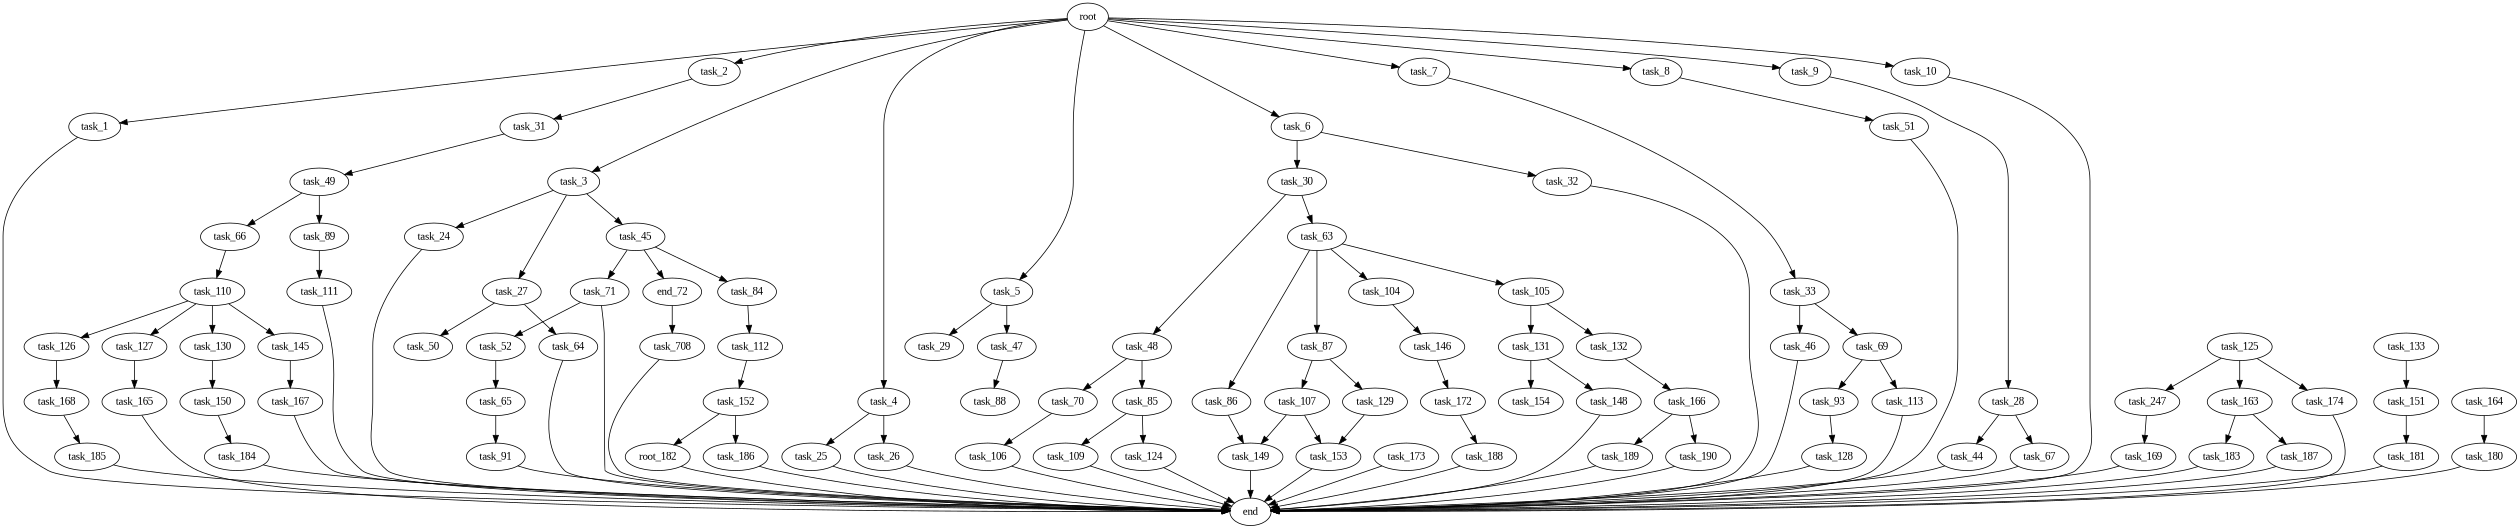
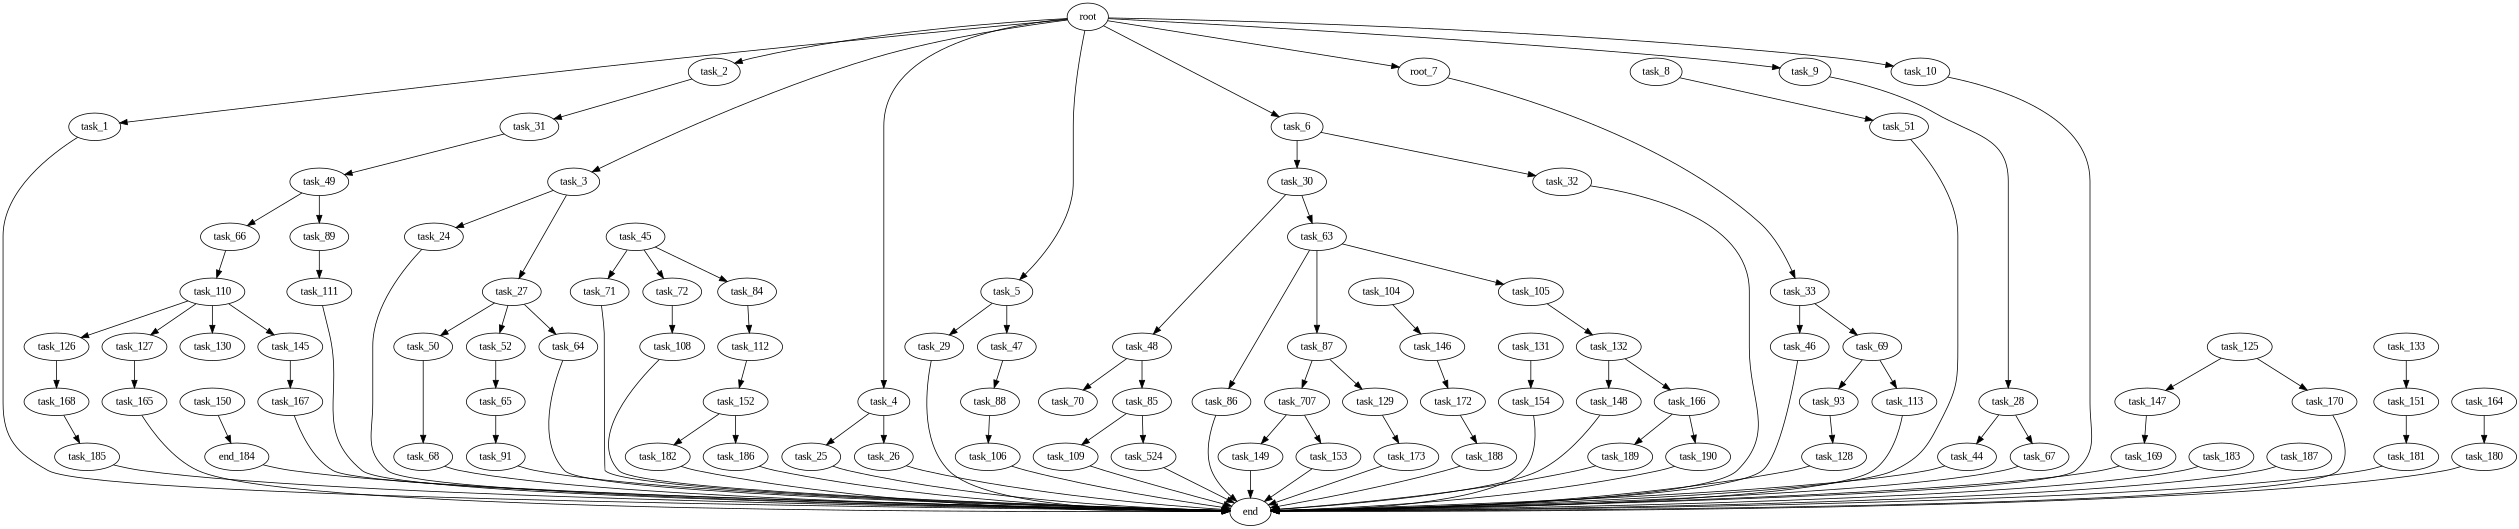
(1366, 44) -> none
(1424, 72) -> (1424, 72)
(602, 207) -> none
(1346, 262) -> none
(672, 292) -> (672, 292)
(1531, 316) -> none
(551, 318) -> (505, 315)
(672, 347) -> (672, 347)
(212, 371) -> none
(1567, 372) -> (1609, 371)
(1297, 402) -> (1297, 402)
(2147, 402) -> (2147, 402)
(2240, 402) -> none
(2325, 402) -> (2325, 402)
(1234, 426) -> (1209, 459)
(1354, 426) -> (1389, 426)
(1031, 427) -> (989, 426)
(237, 457) -> (237, 457)
none -> (423, 457)
(658, 457) -> (658, 457)
(1144, 457) -> (1144, 457)
none -> (977, 486)
none -> (1433, 500)
